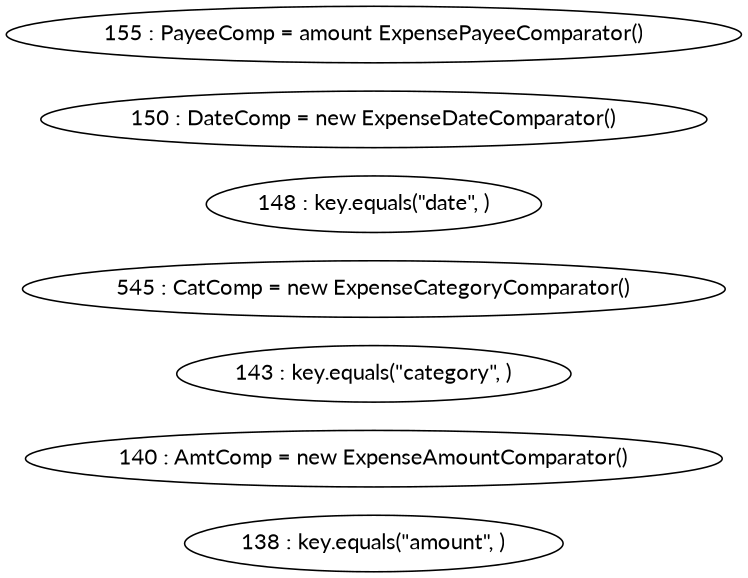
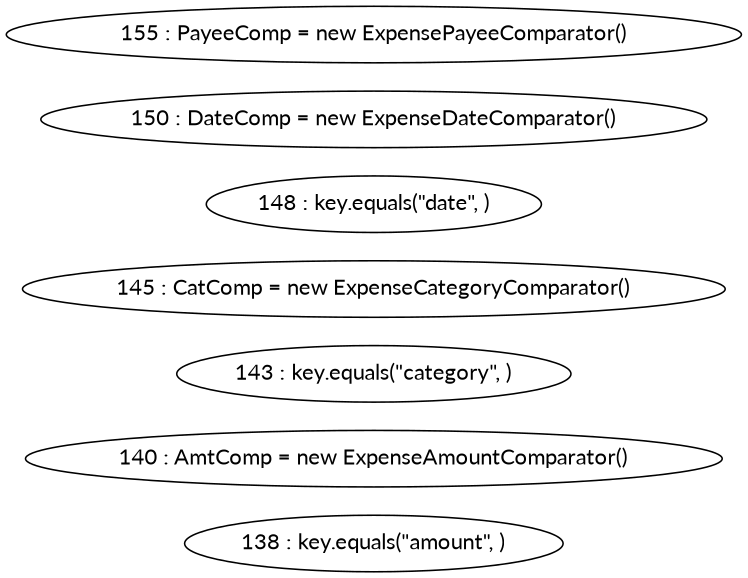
(374, 35) -> (374, 35)
(374, 289) -> (374, 289)
